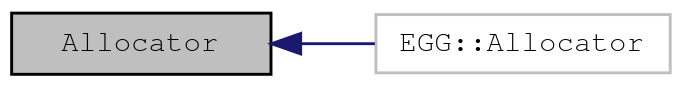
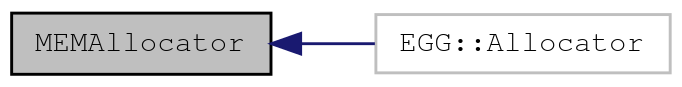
(141, 44) -> (141, 44)
